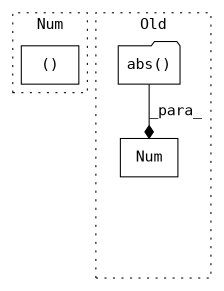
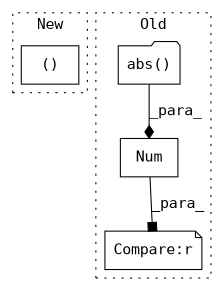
(50, 25) -> (50, 25)
none -> (153, 250)
